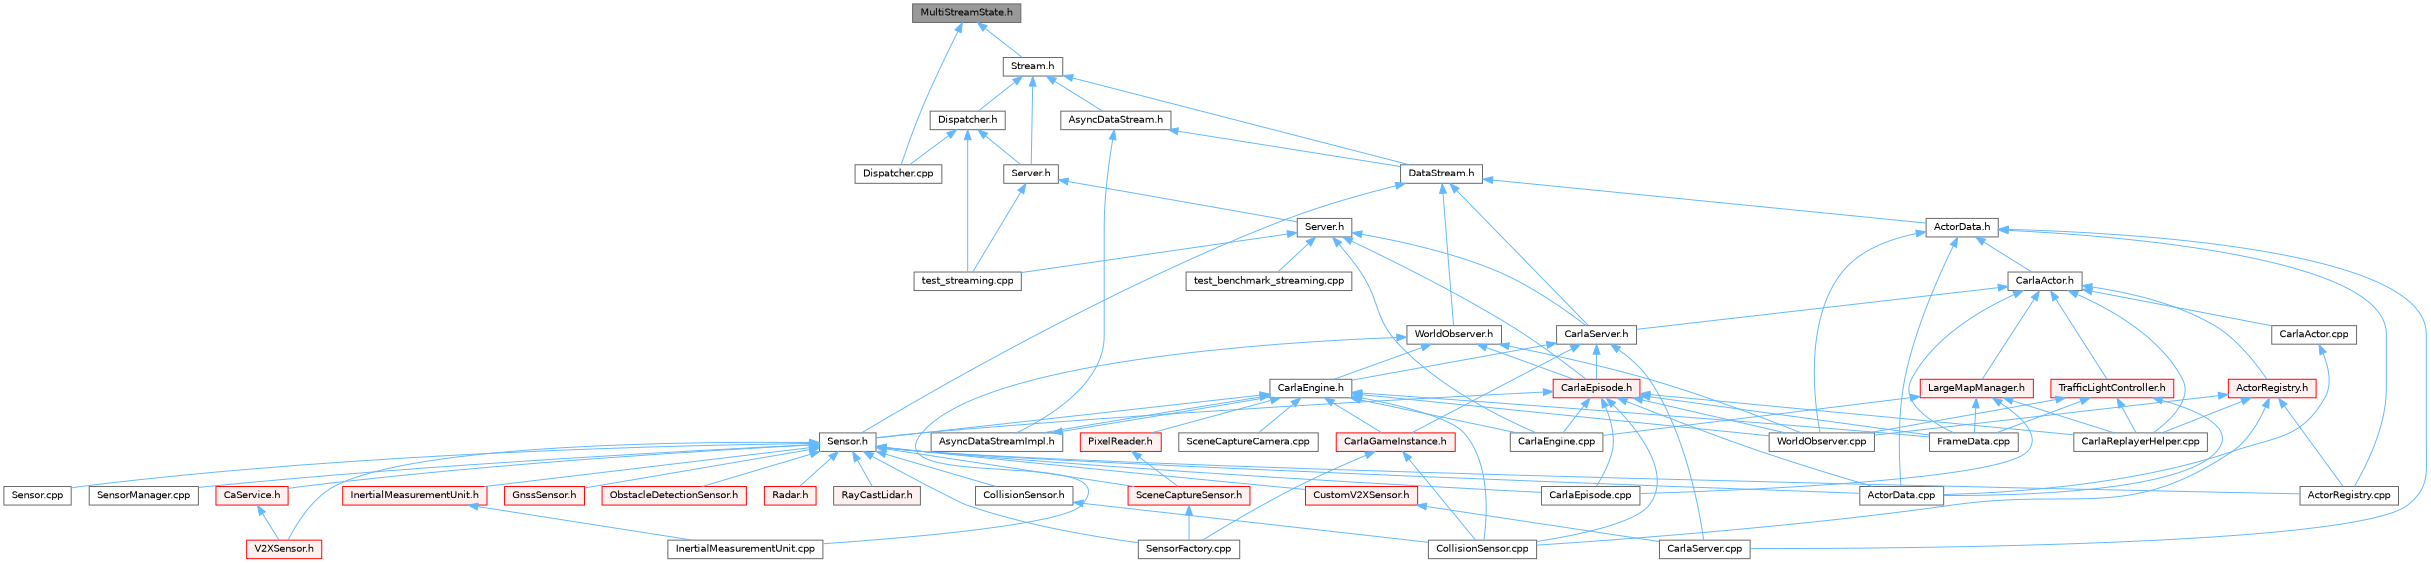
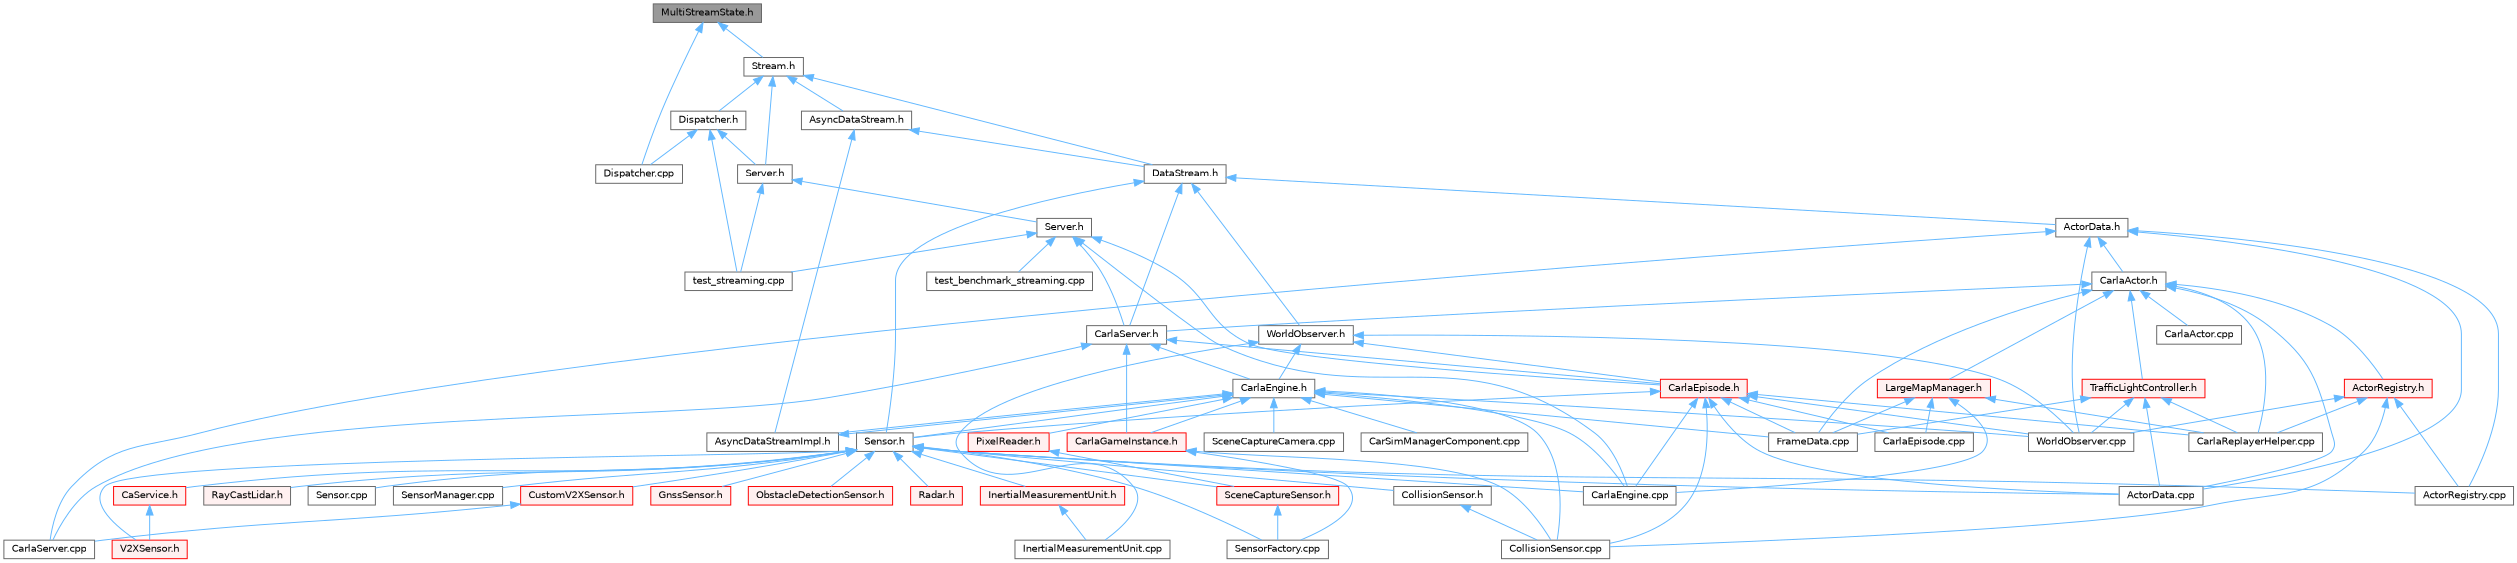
none -> (1444, 442)
(2167, 469) -> (2318, 388)
(1213, 473) -> (1253, 471)
